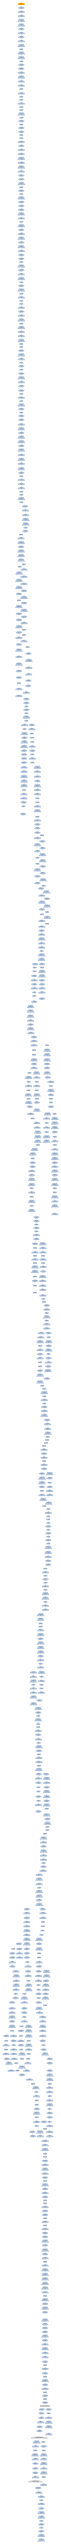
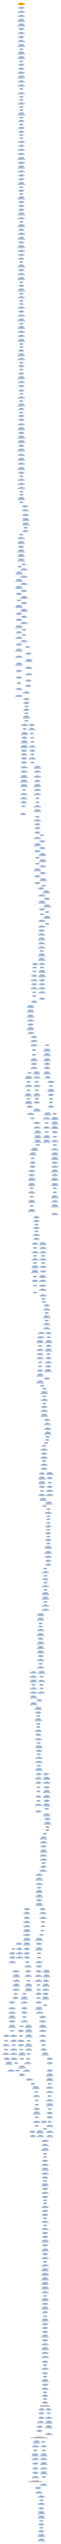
(12, 1966) -> none
none -> (45, 2316)
